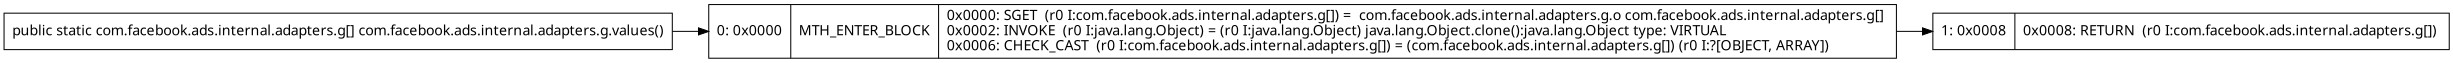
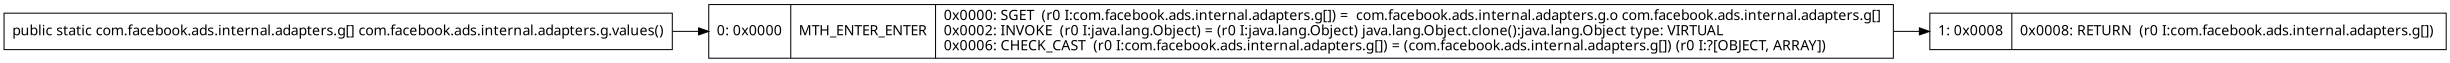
(865, 31) -> (863, 31)
